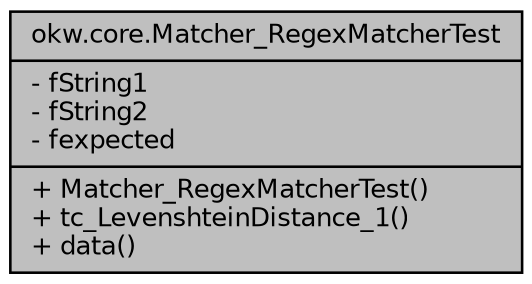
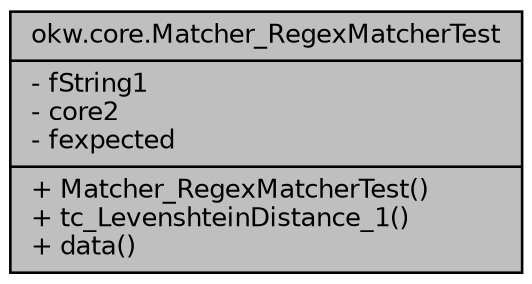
(90, 112) -> (75, 112)
